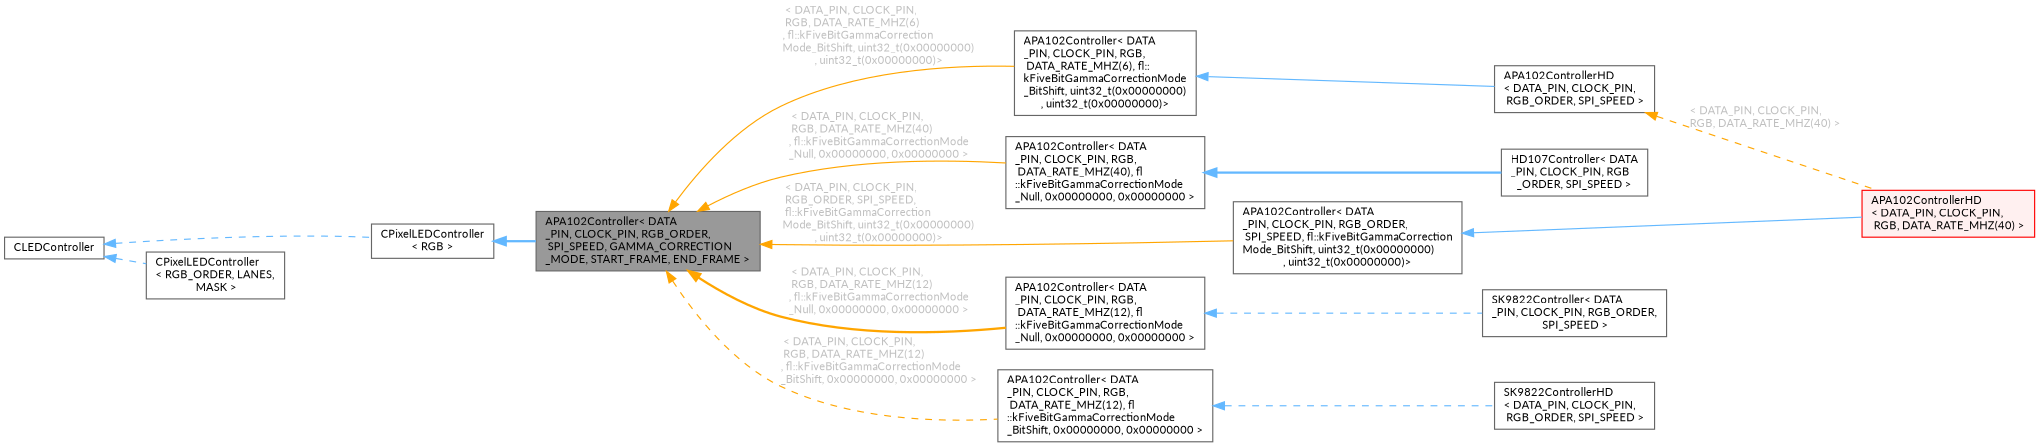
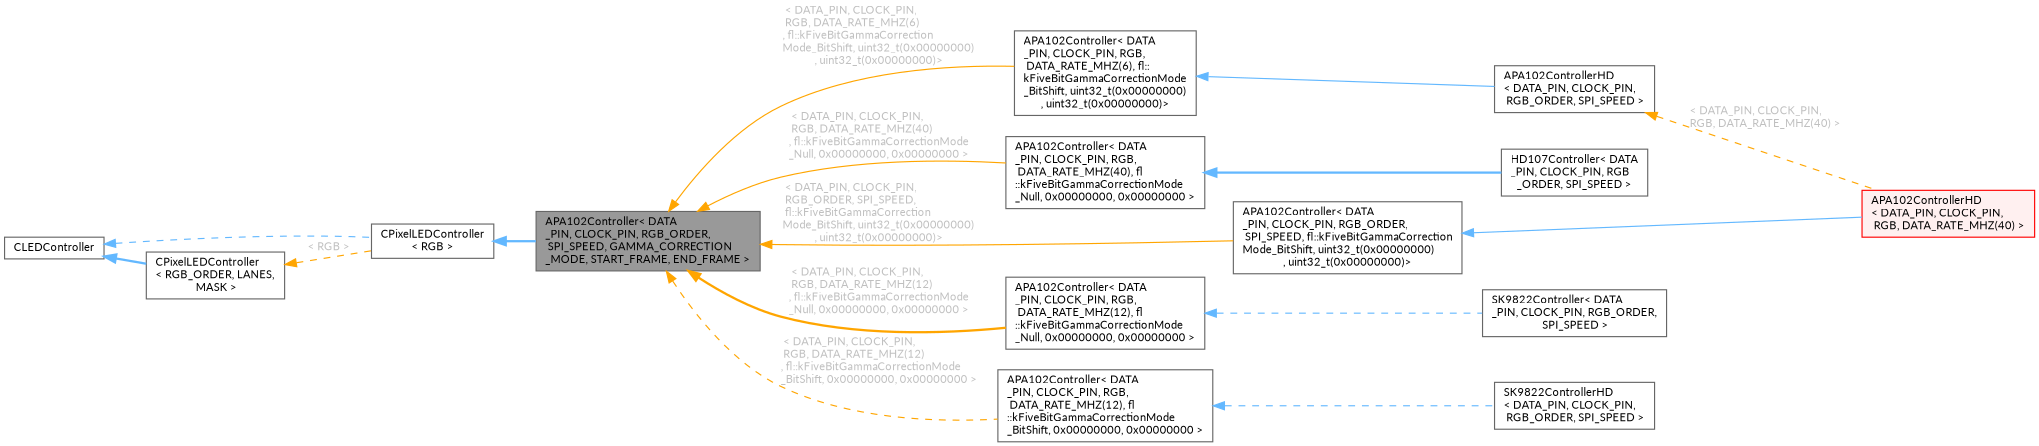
none -> (334, 257)
(131, 261) -> (131, 261)
